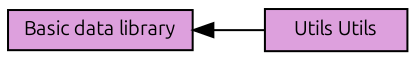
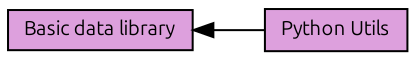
(336, 30) -> (336, 30)
